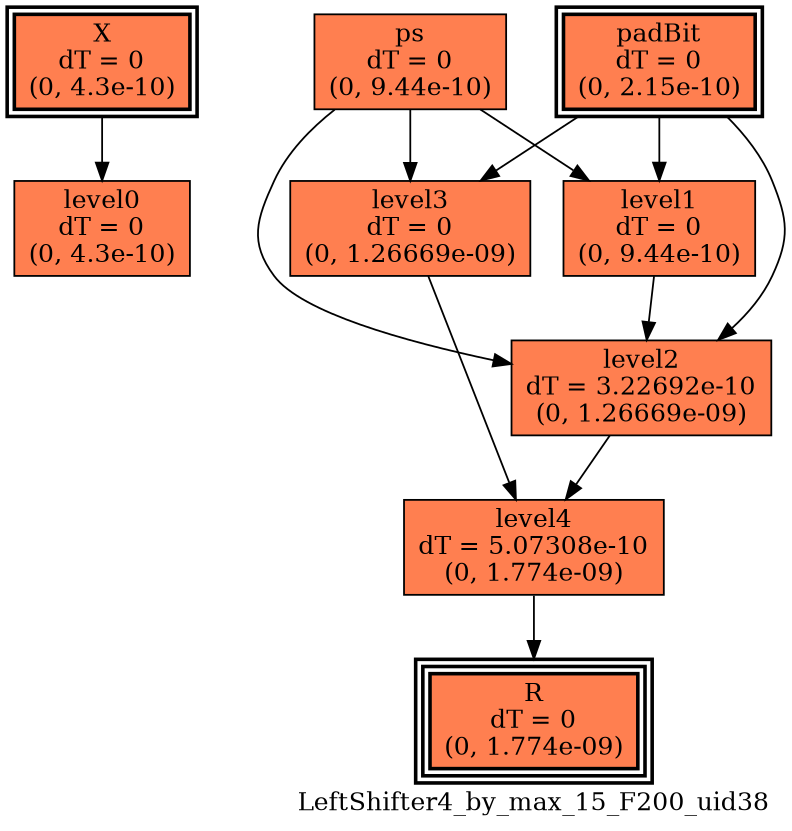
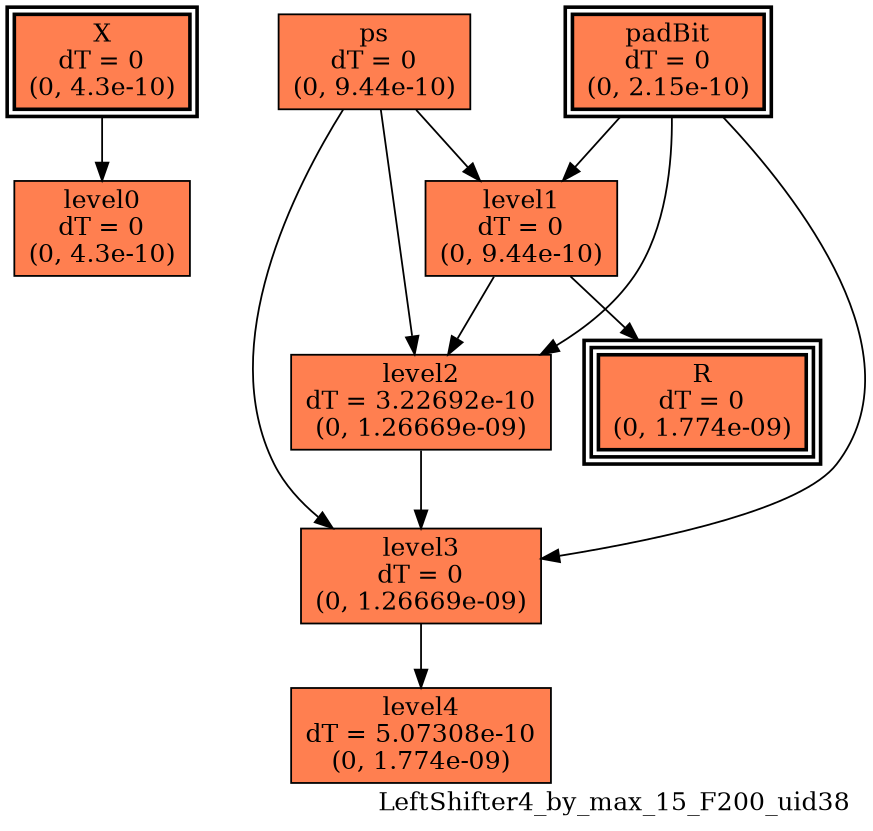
(593, 460) -> (421, 480)
(534, 618) -> (596, 301)
